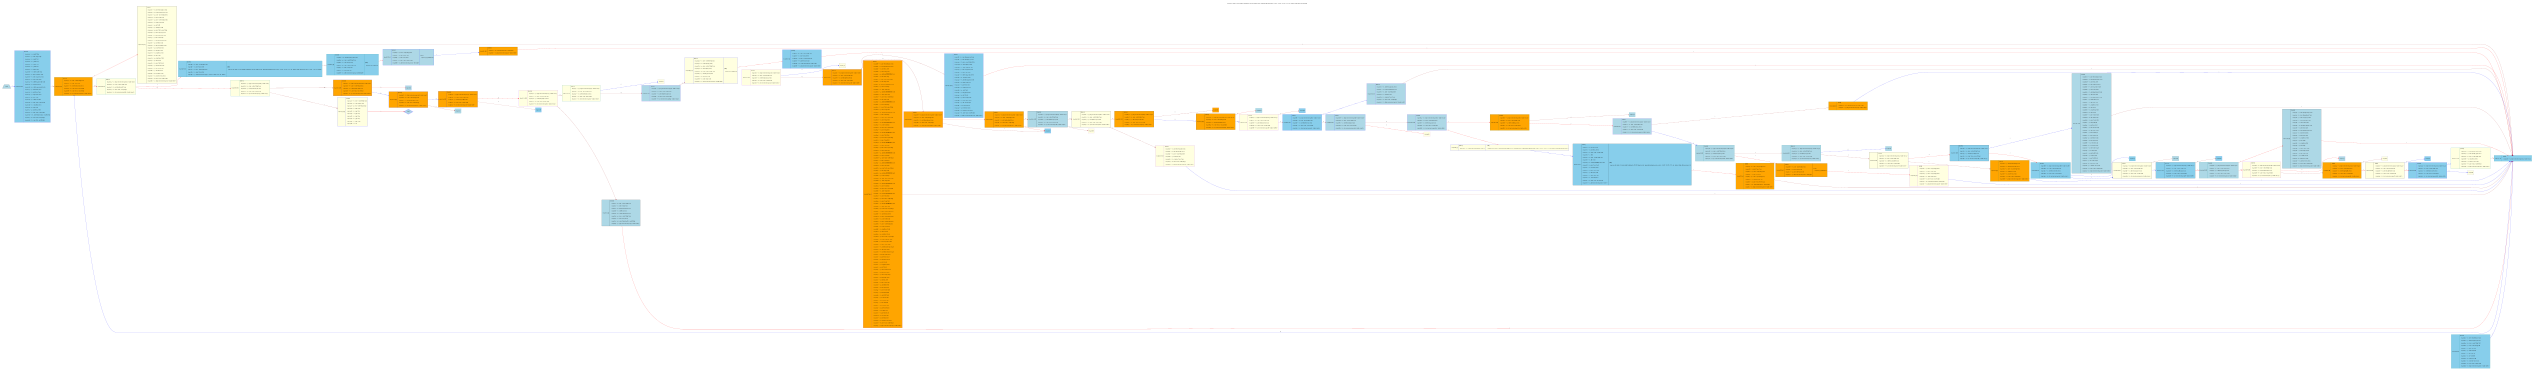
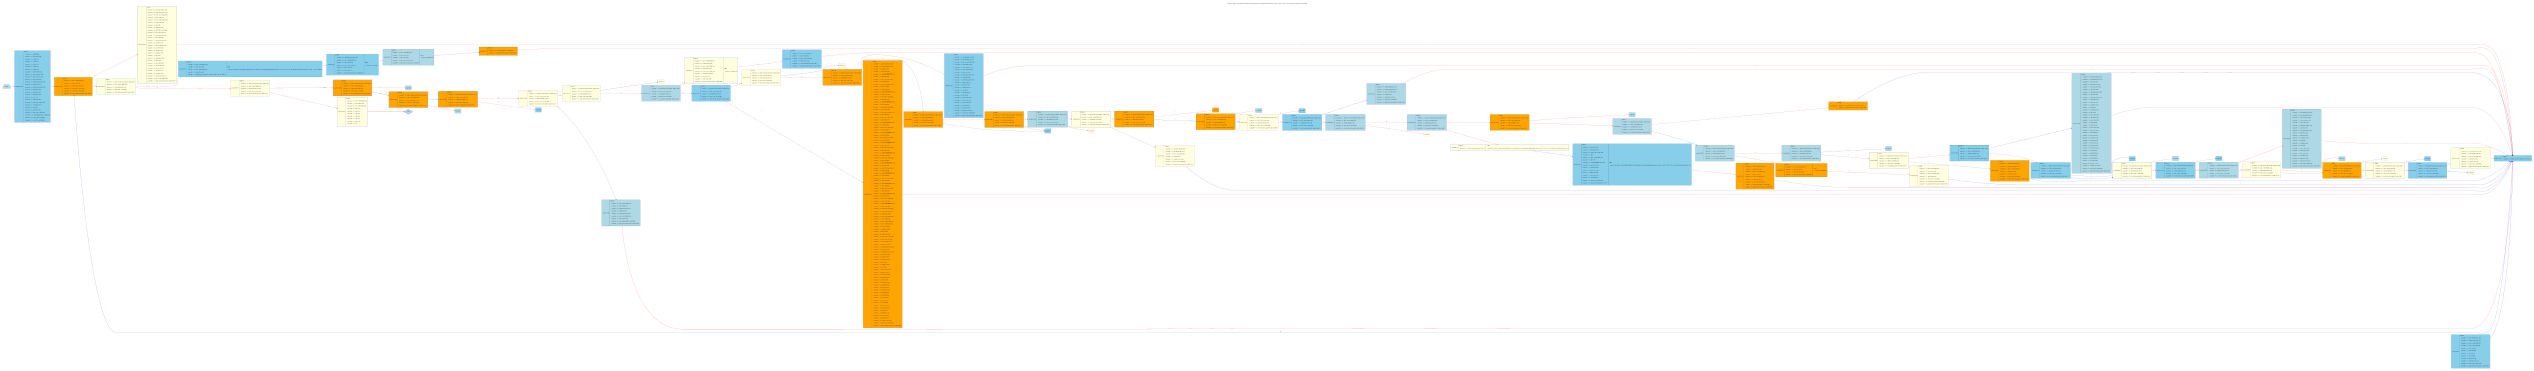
none -> (711, 93)
